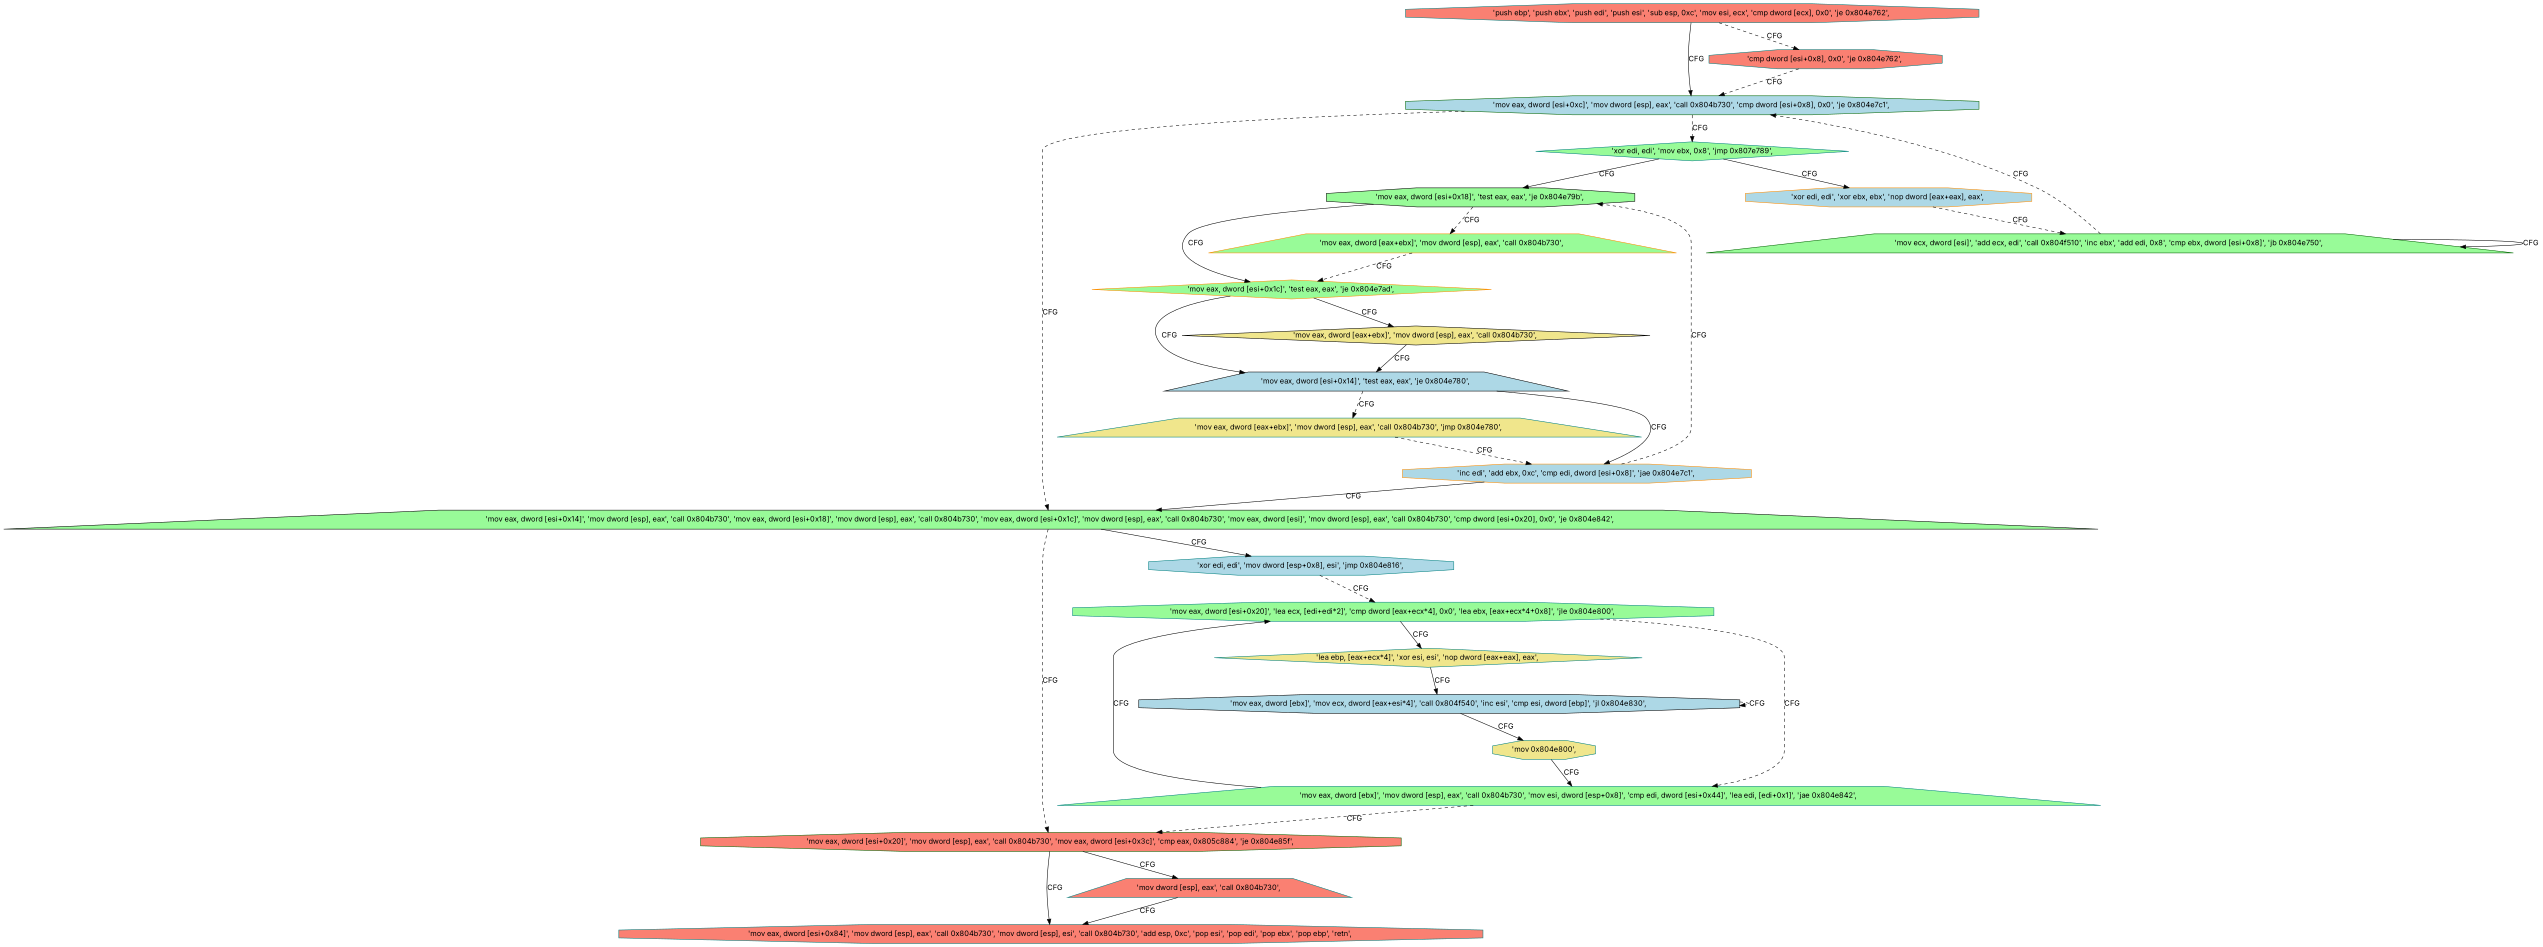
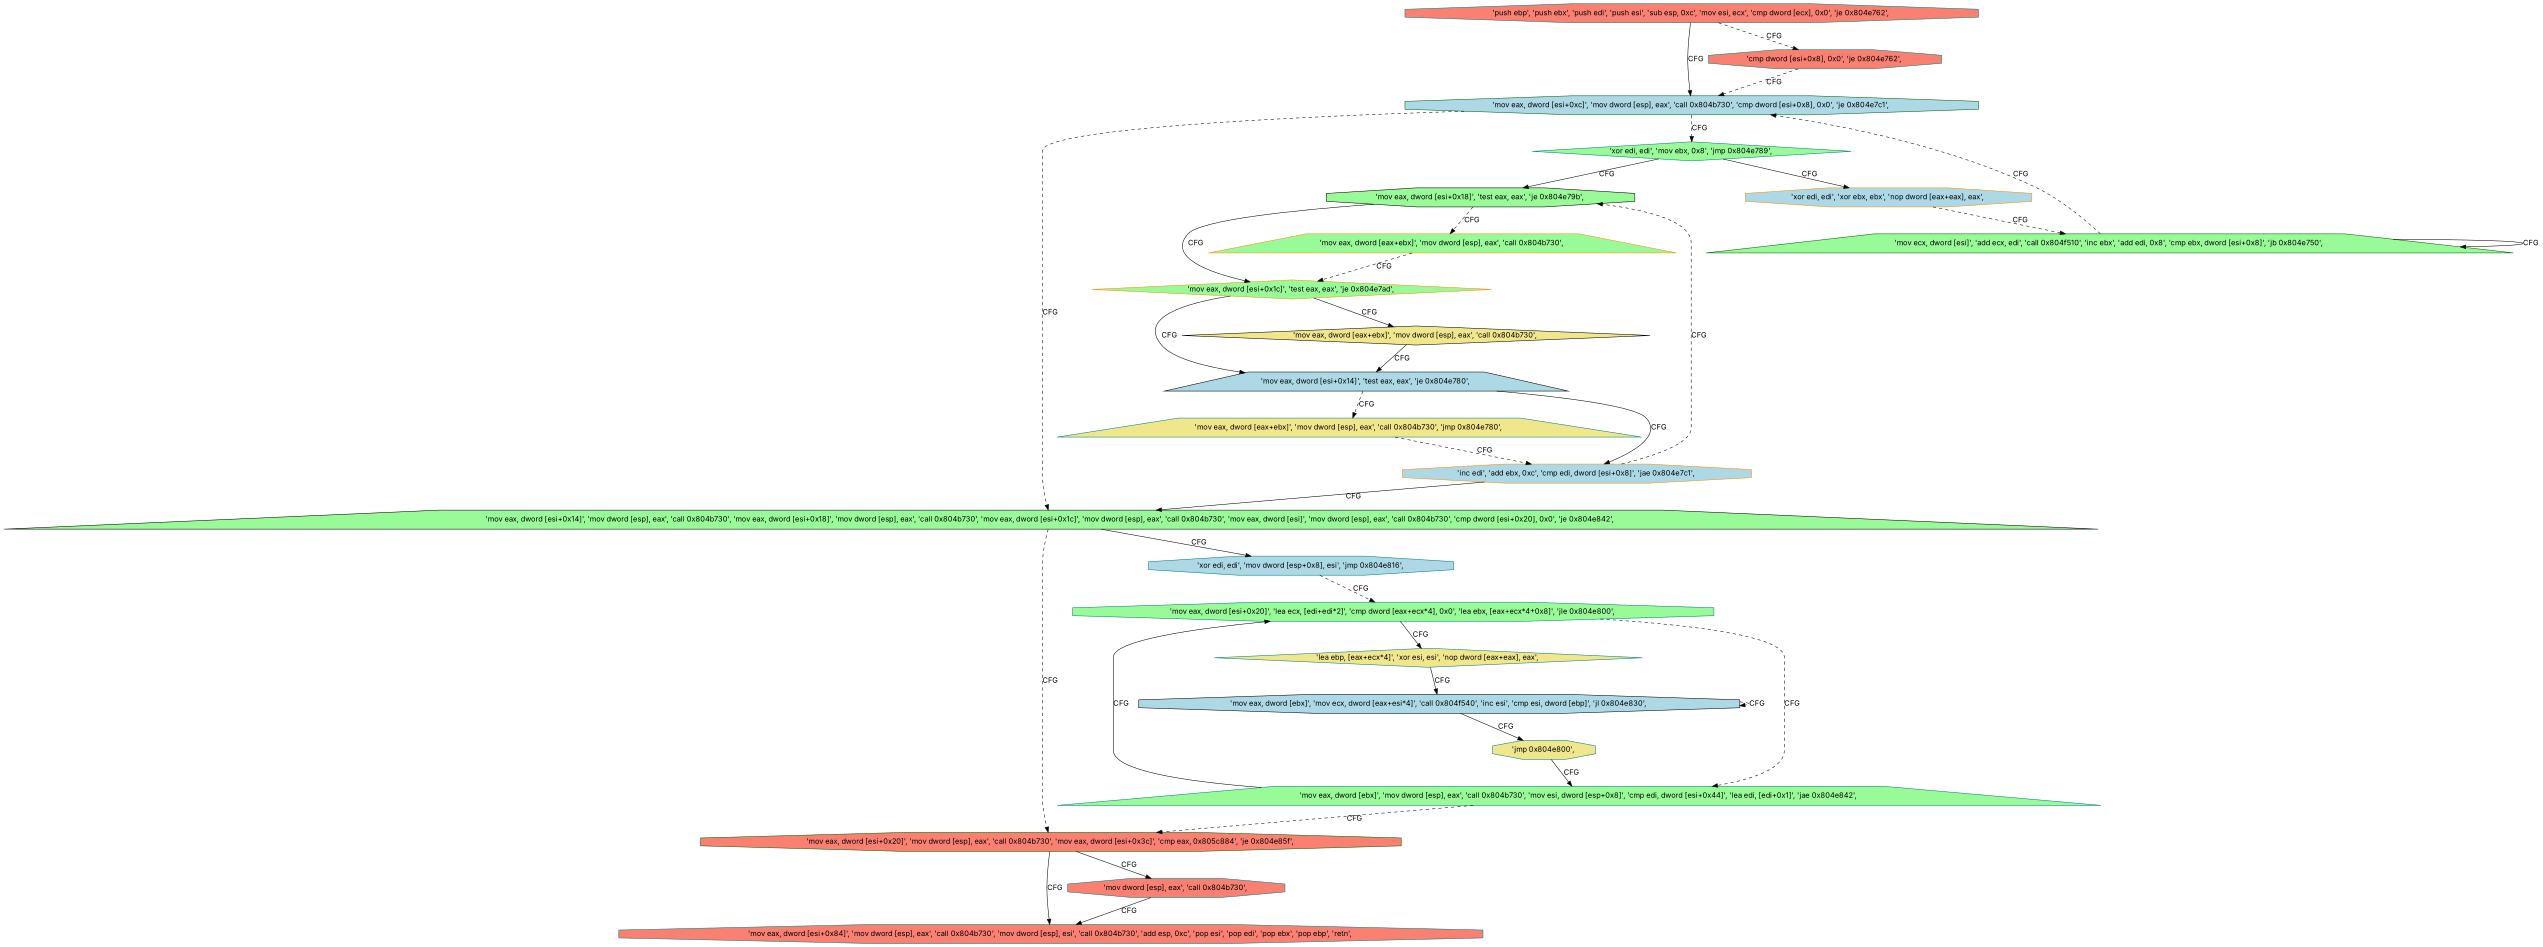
(1692, 151) -> (1692, 151)
(1544, 750) -> (1544, 750)
(1210, 888) -> (1176, 888)
